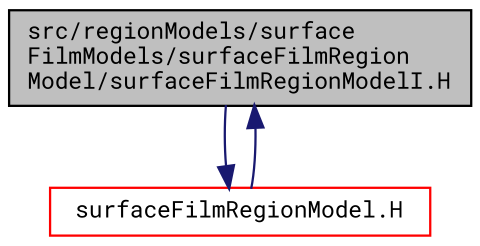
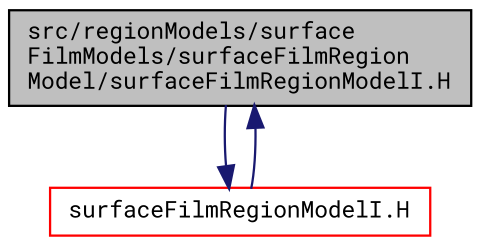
(240, 212) -> (240, 212)
